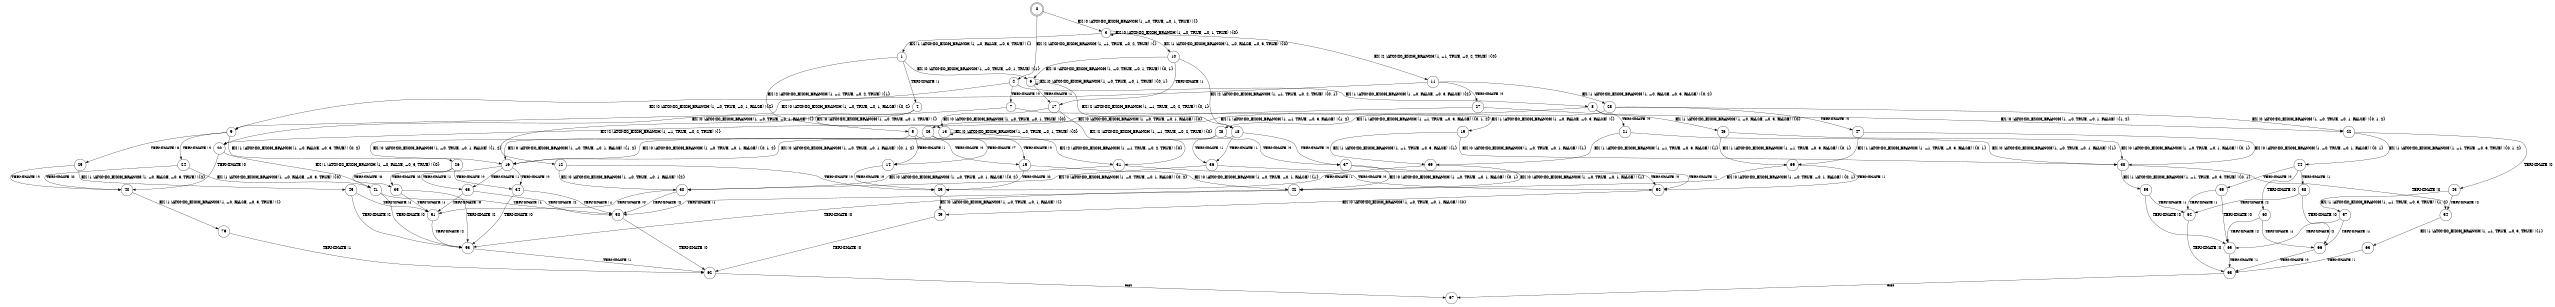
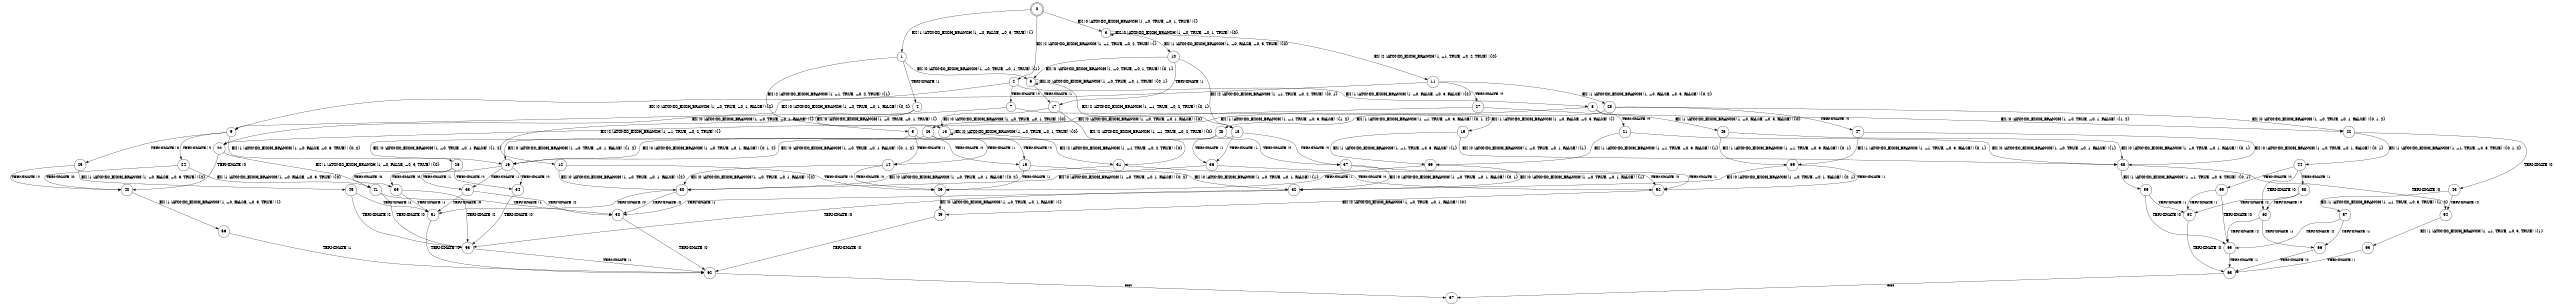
(1001, 38) -> (959, 16)
(1001, 149) -> (1001, 149)
none -> (782, 167)
(1036, 178) -> (1036, 178)
(1294, 190) -> (1294, 190)
(568, 197) -> none
(2309, 222) -> (2282, 198)
(224, 232) -> (224, 232)
(439, 241) -> (486, 266)
